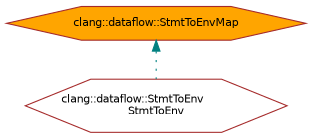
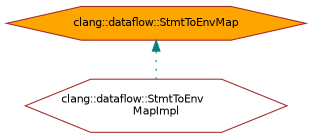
(156, 106) -> (156, 106)
